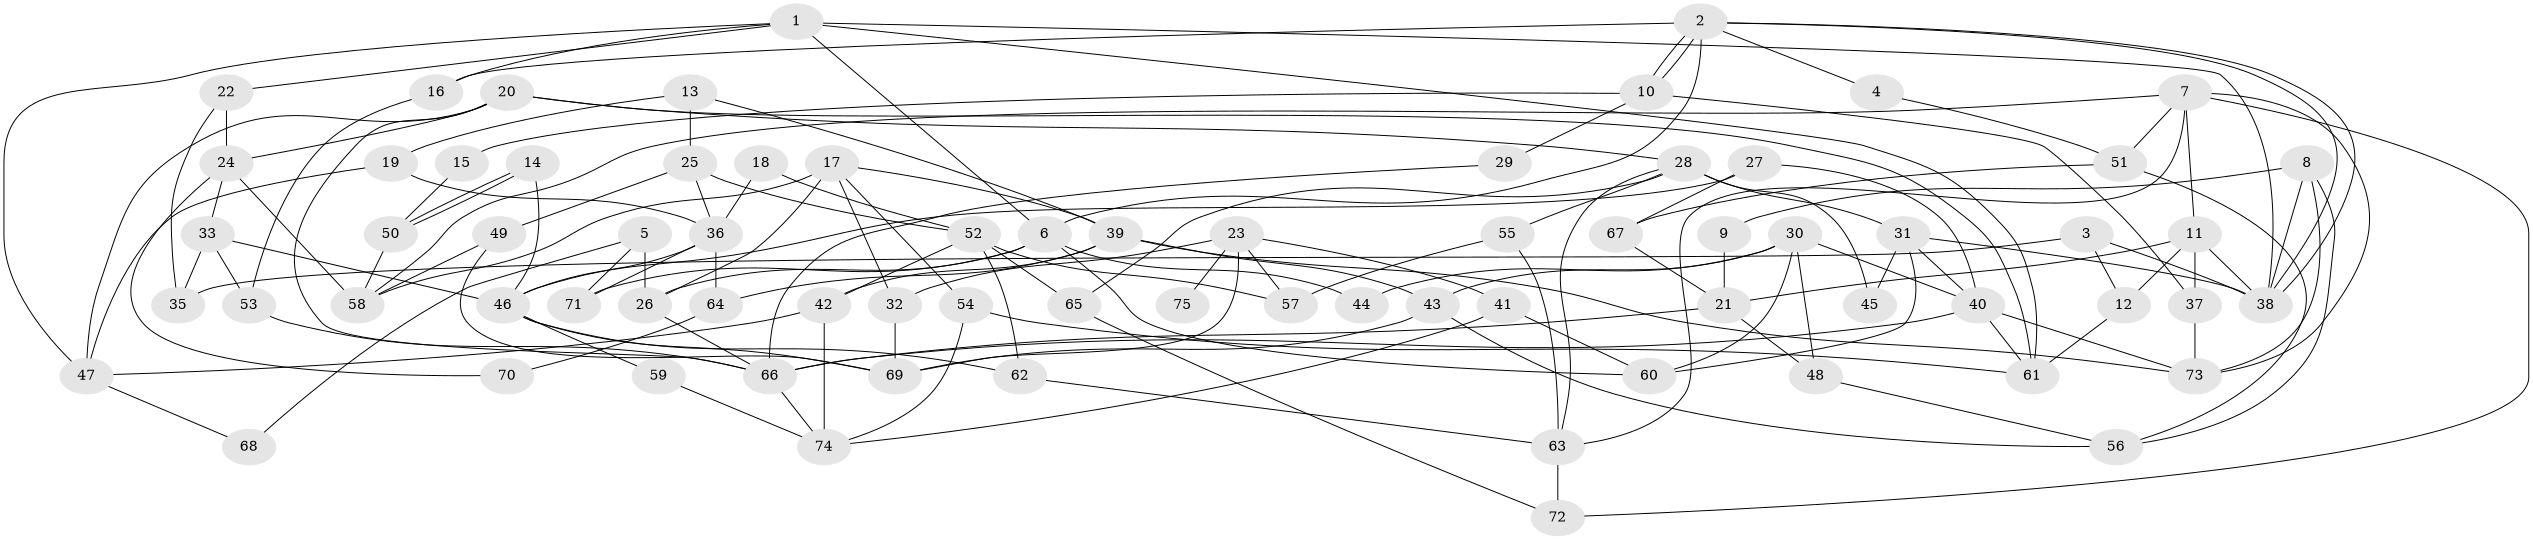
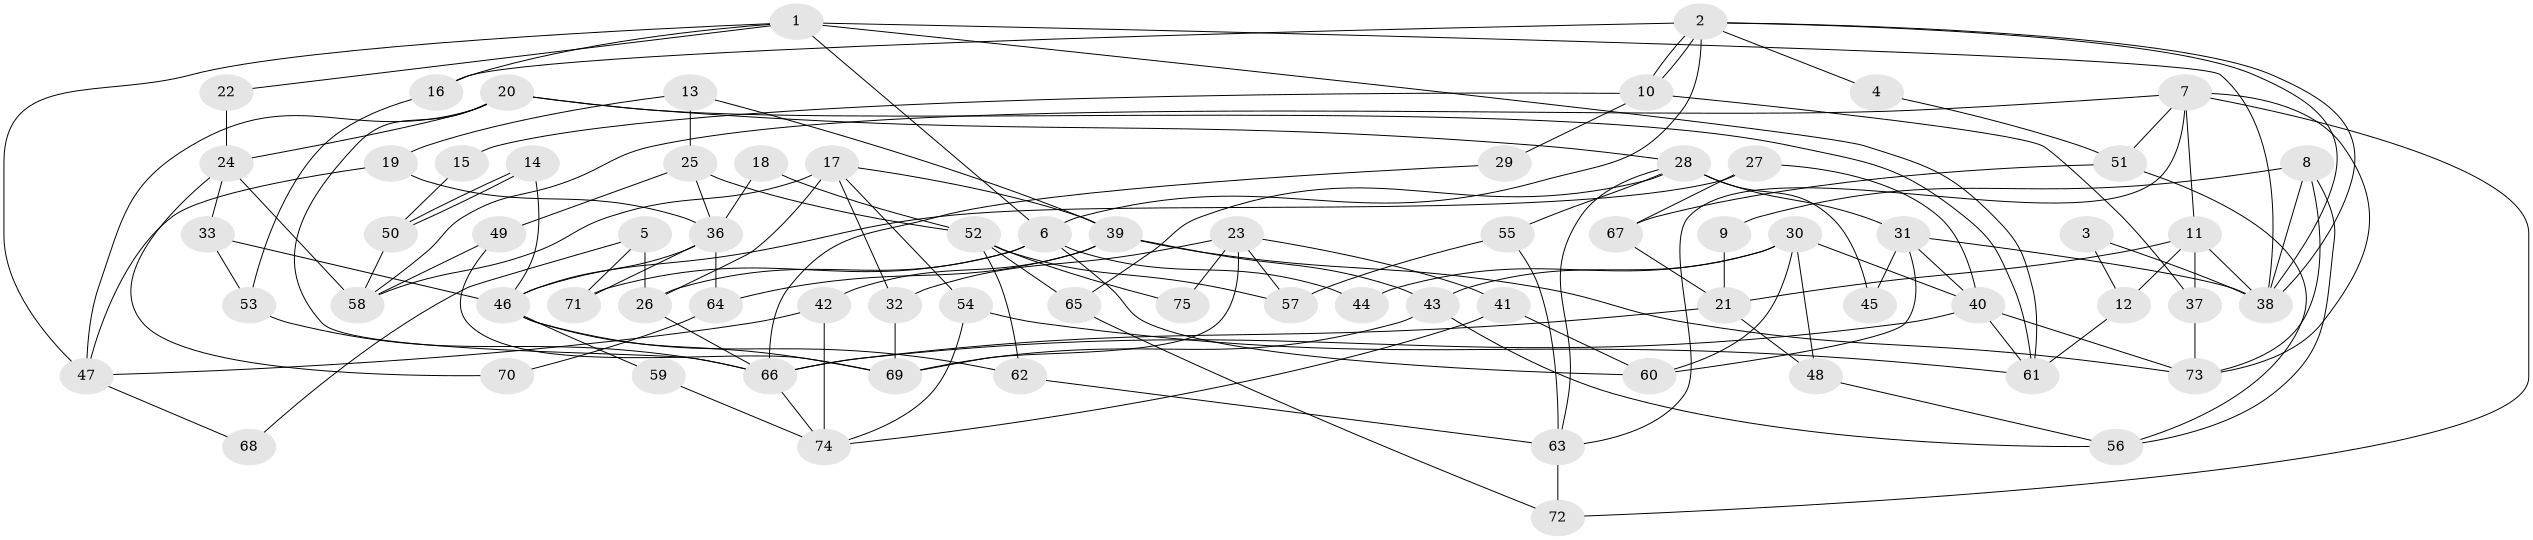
(899, 270) -> (1075, 275)
(178, 305) -> none
